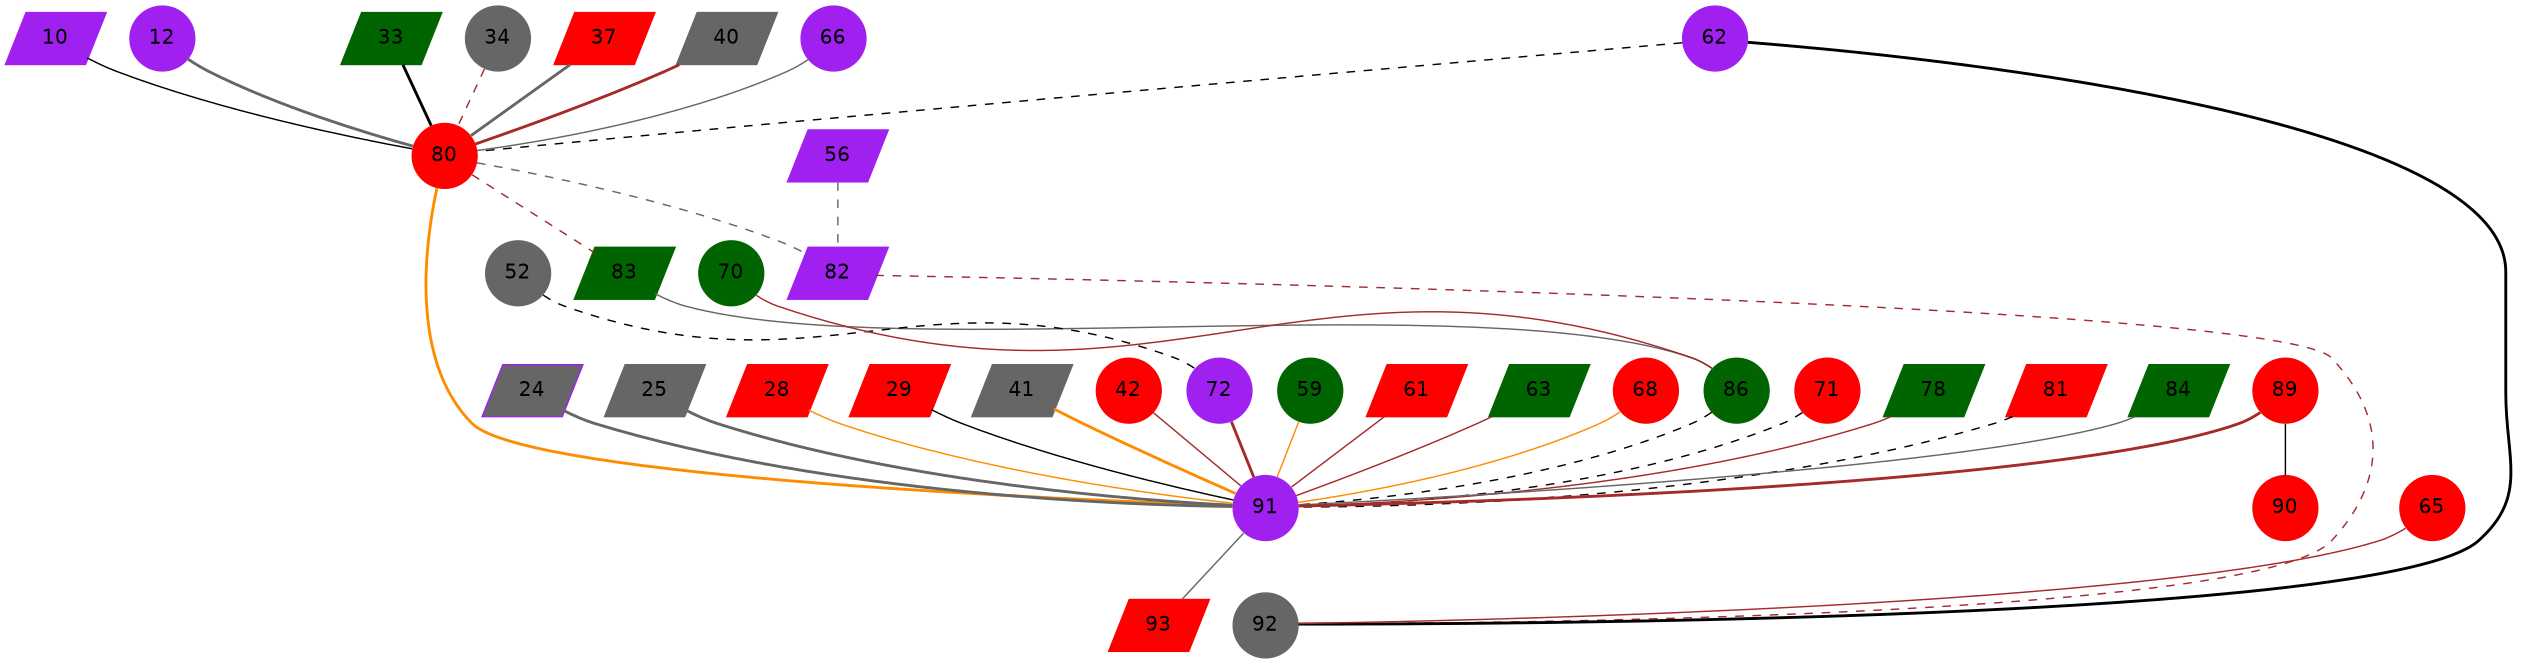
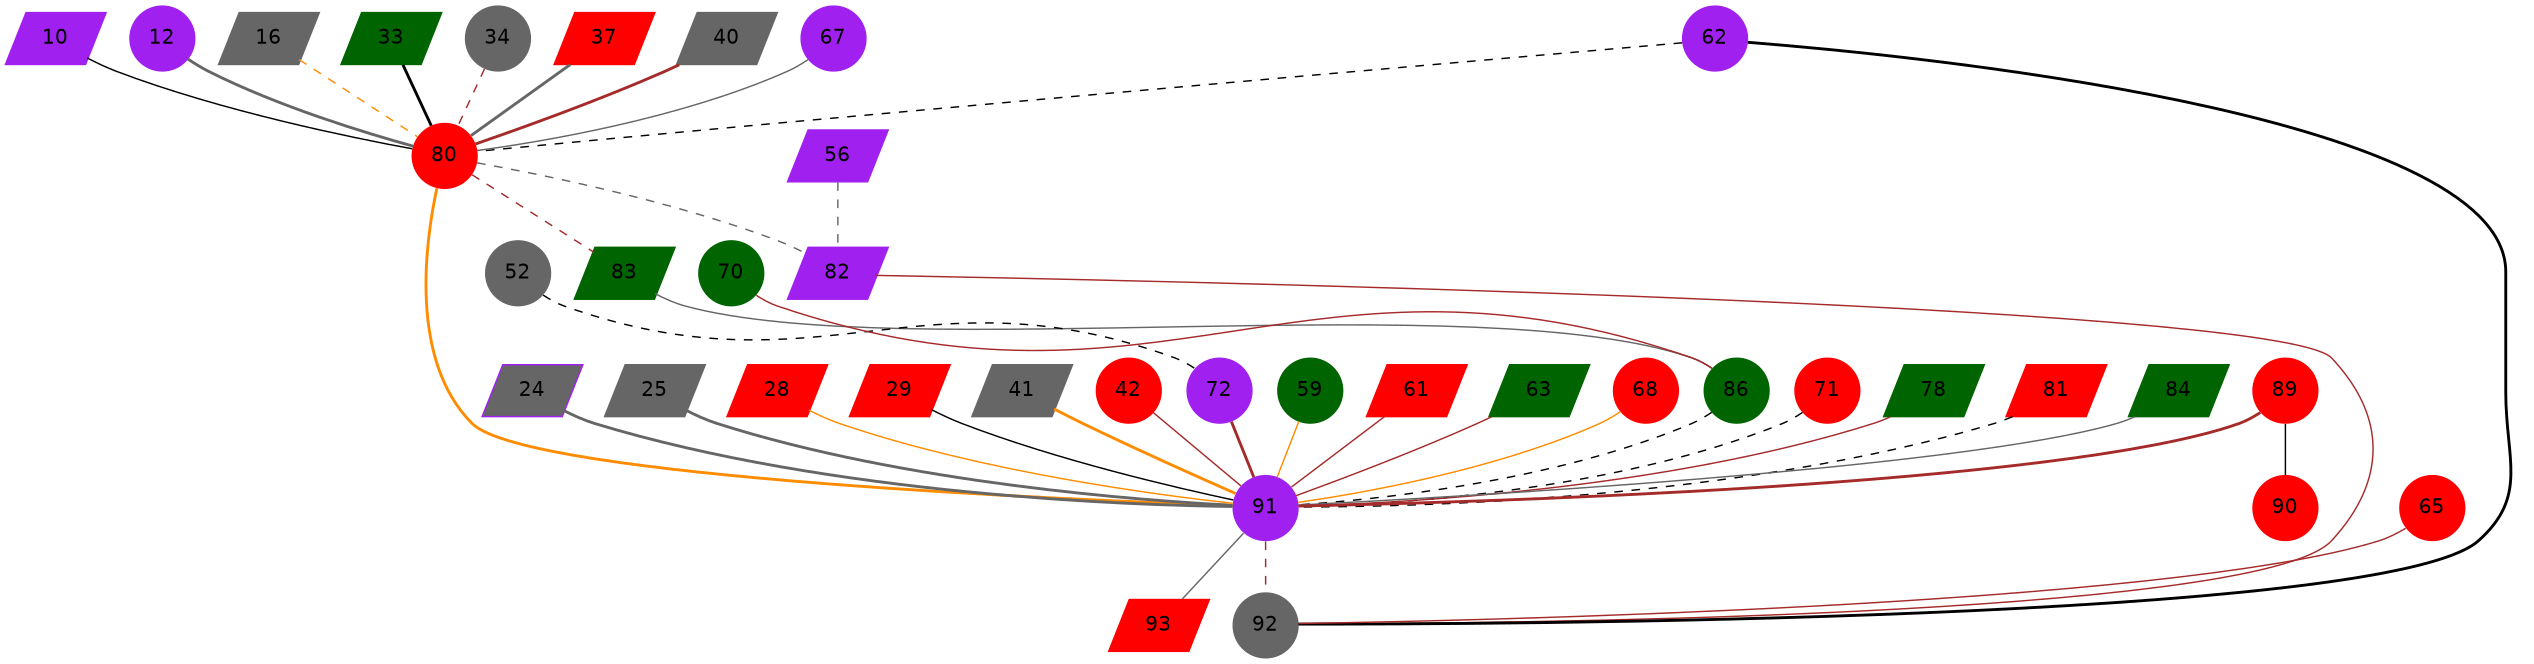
none -> (269, 39)
(834, 39) -> (834, 39)
(2227, 335) -> (2227, 335)
none -> (1266, 567)
